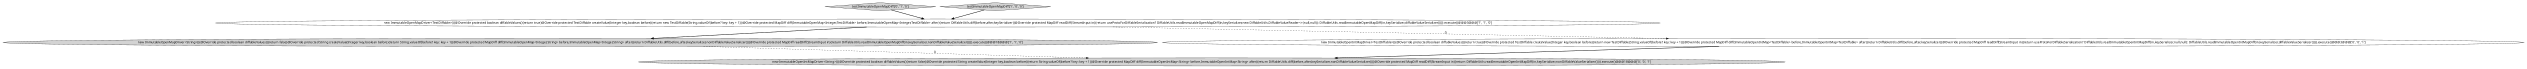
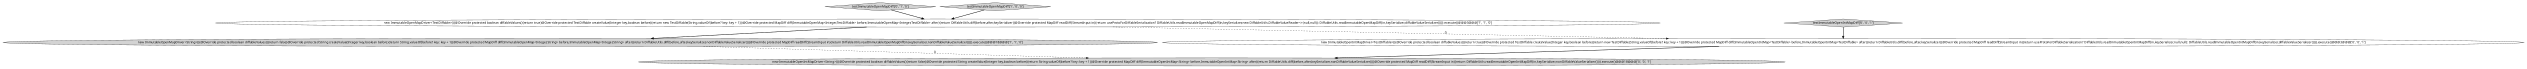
none -> (1843, 23)
